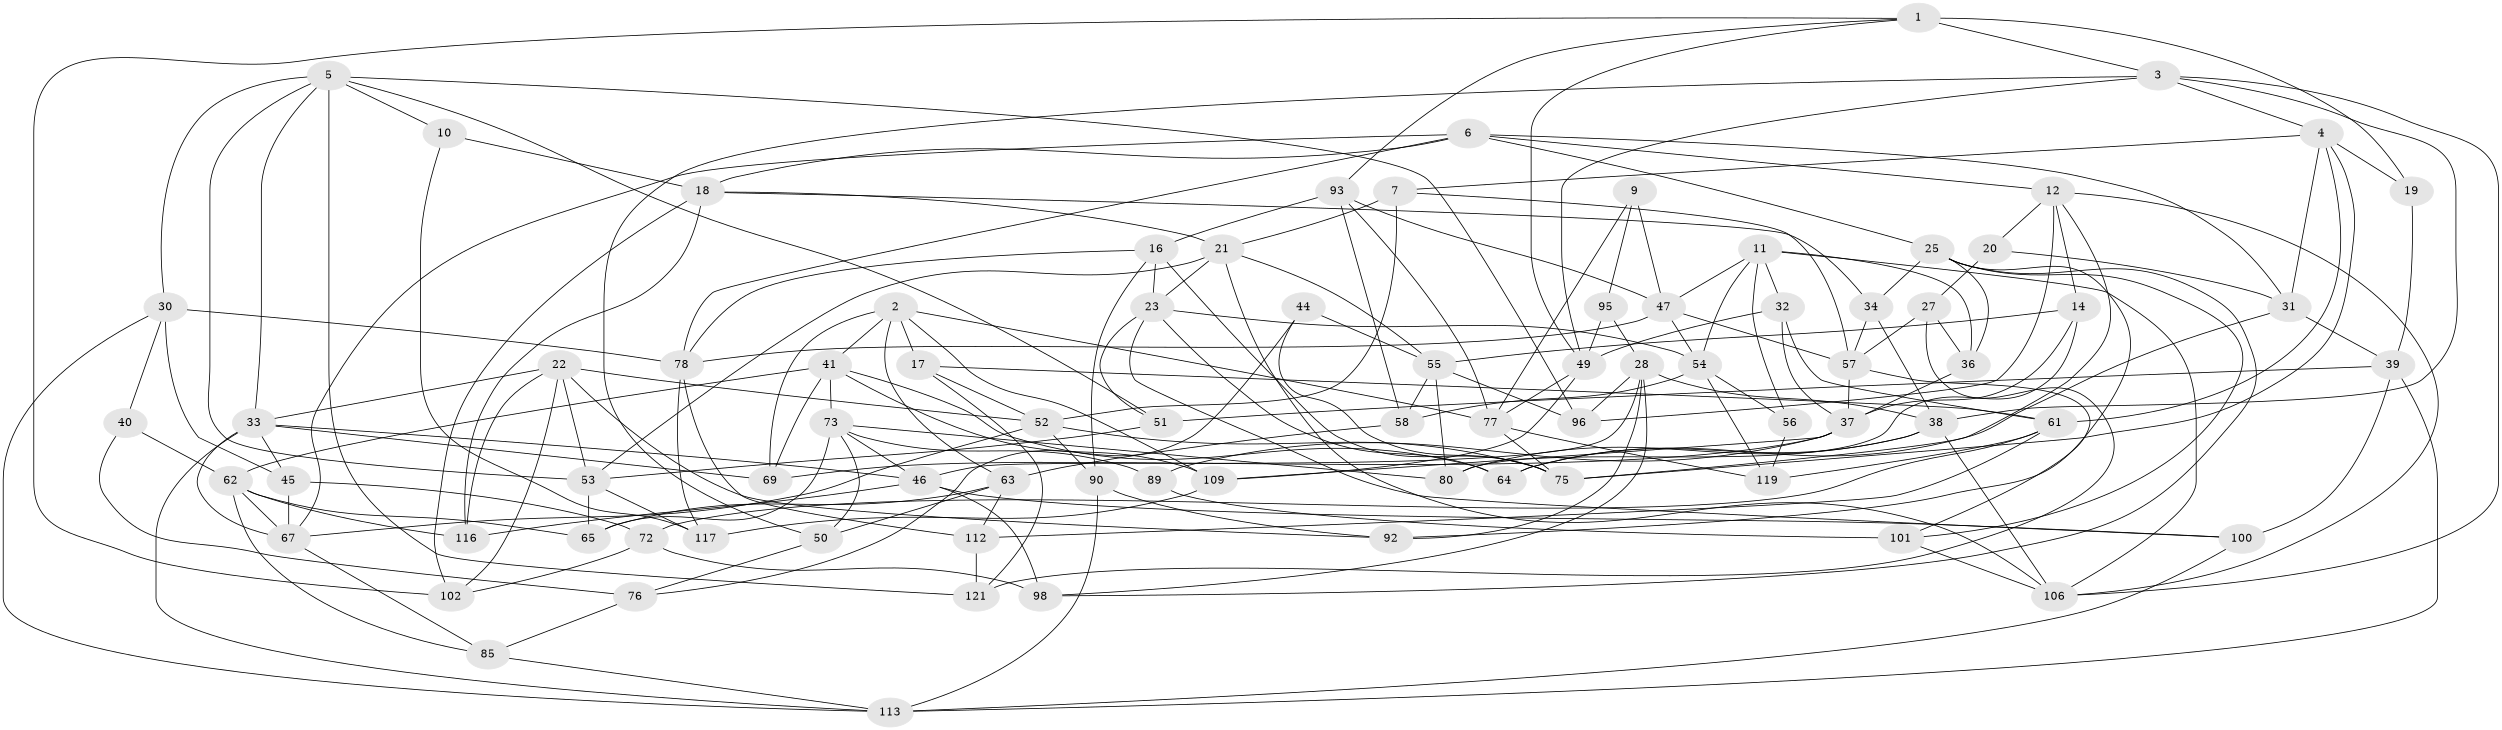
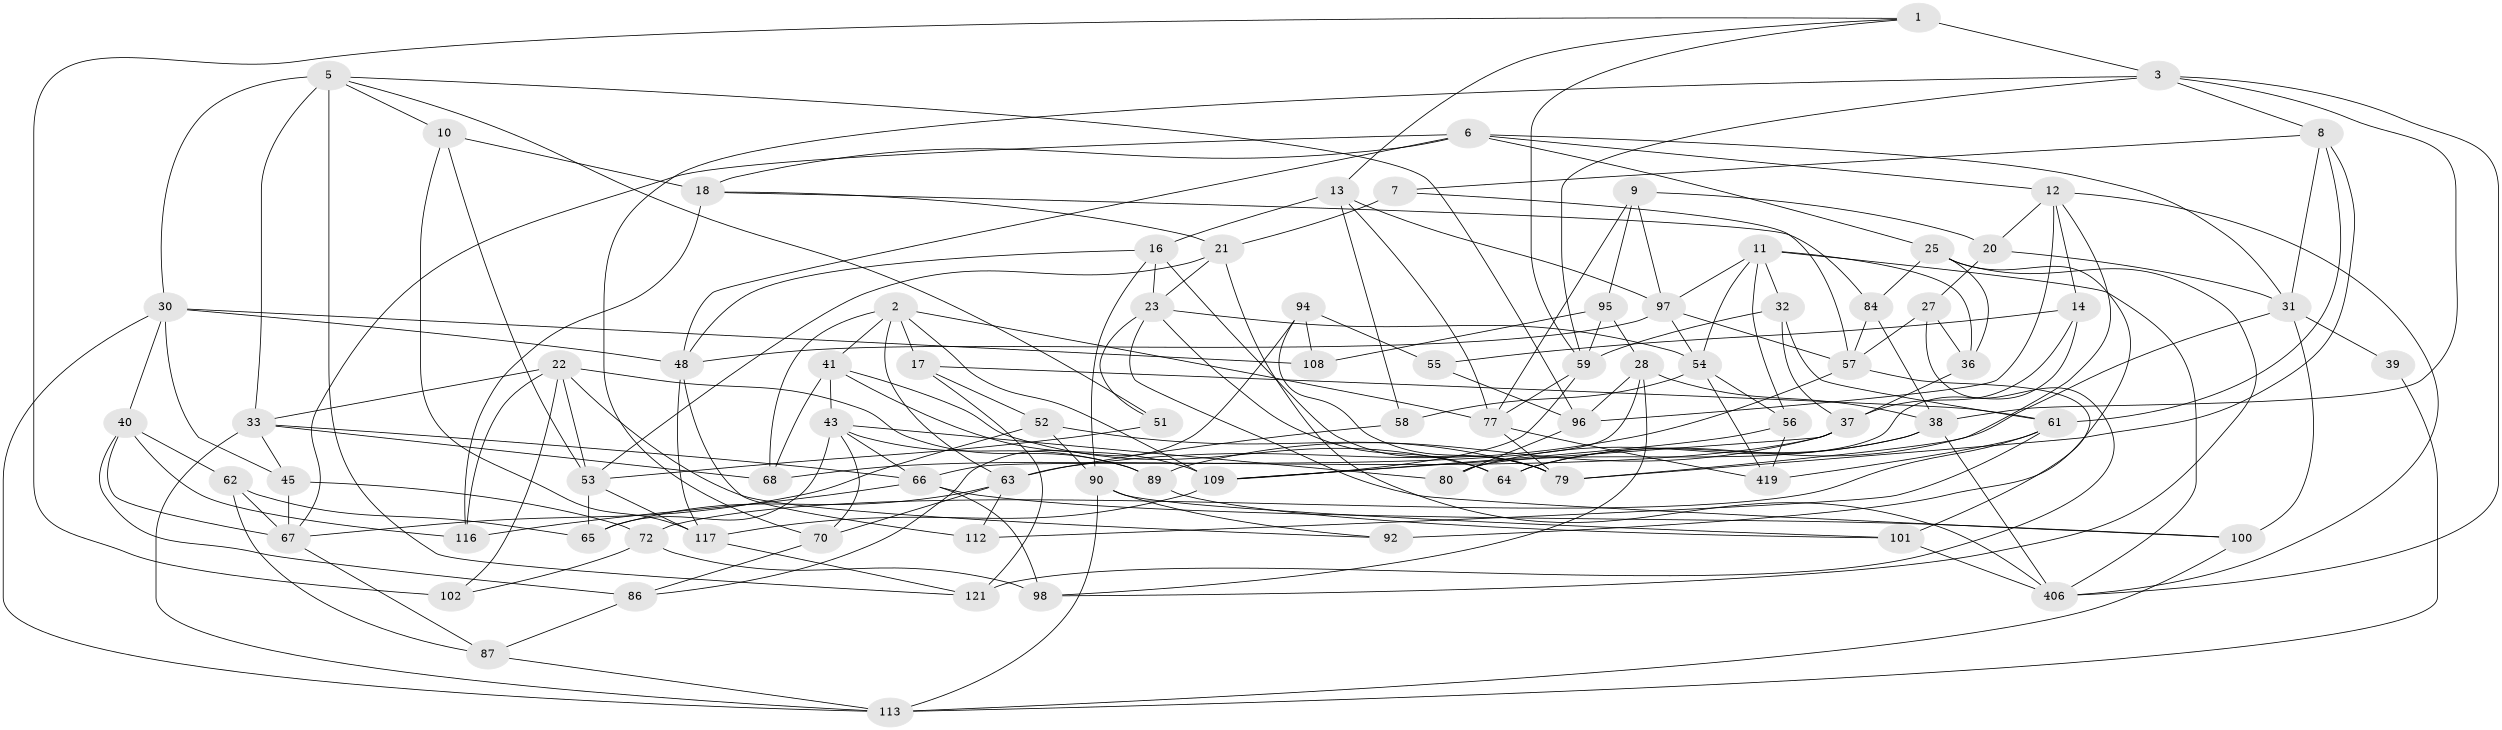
(2322, 133) -> (2322, 133)
(1337, 191) -> (1337, 191)
(2412, 191) -> none
none -> (1817, 206)
(1337, 295) -> none
(1304, 307) -> (1304, 307)
(1664, 307) -> (1664, 307)
(1871, 307) -> (1871, 307)
(497, 353) -> none
(2242, 353) -> (1495, 522)
(682, 365) -> (682, 365)
none -> (1314, 365)
(1584, 365) -> (1584, 365)
(1807, 388) -> none
(1419, 394) -> none
(1849, 394) -> (1374, 457)
(801, 397) -> (864, 410)
(1275, 401) -> none
(209, 412) -> (503, 313)
(526, 412) -> none
(832, 423) -> (832, 423)
(1441, 423) -> (1527, 445)
none -> (1504, 459)
(2347, 474) -> (2313, 435)
(770, 481) -> (770, 481)
(920, 481) -> (920, 481)
(1562, 481) -> (1562, 481)
(1768, 481) -> (1768, 481)
(201, 494) -> (154, 511)
(1581, 501) -> none
(344, 518) -> (277, 515)
(821, 539) -> (821, 539)
(976, 568) -> (870, 574)
(635, 597) -> (635, 597)
(2055, 597) -> (2055, 597)
(488, 655) -> (488, 655)
